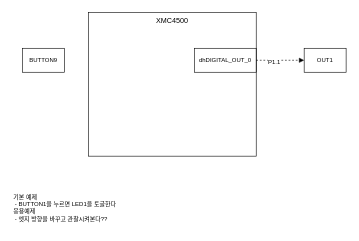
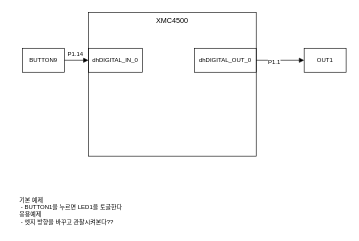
none -> (82, 60)
none -> (116, 60)
(289, 60) -> (289, 60)
(72, 210) -> (78, 213)
